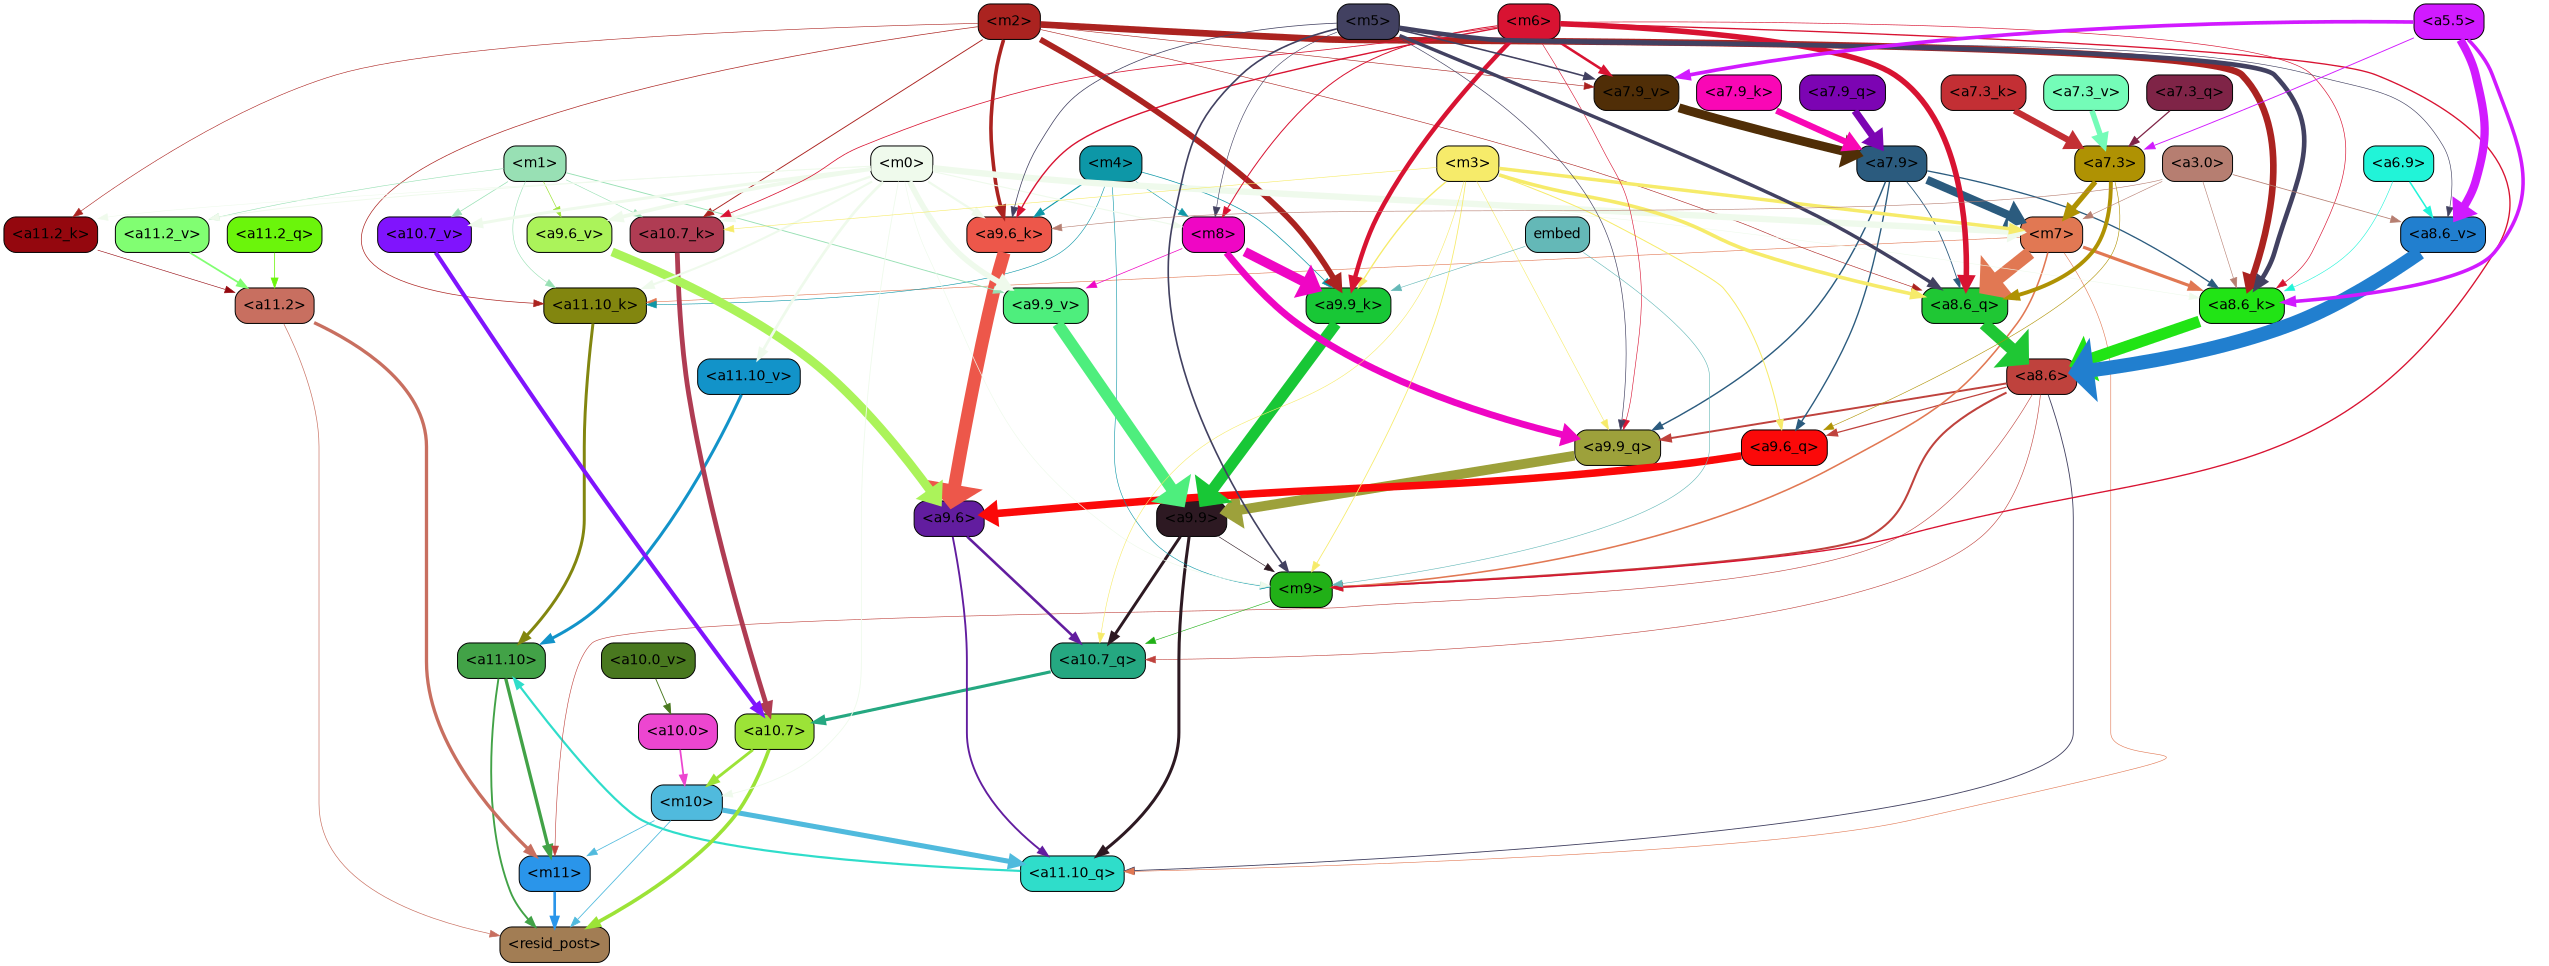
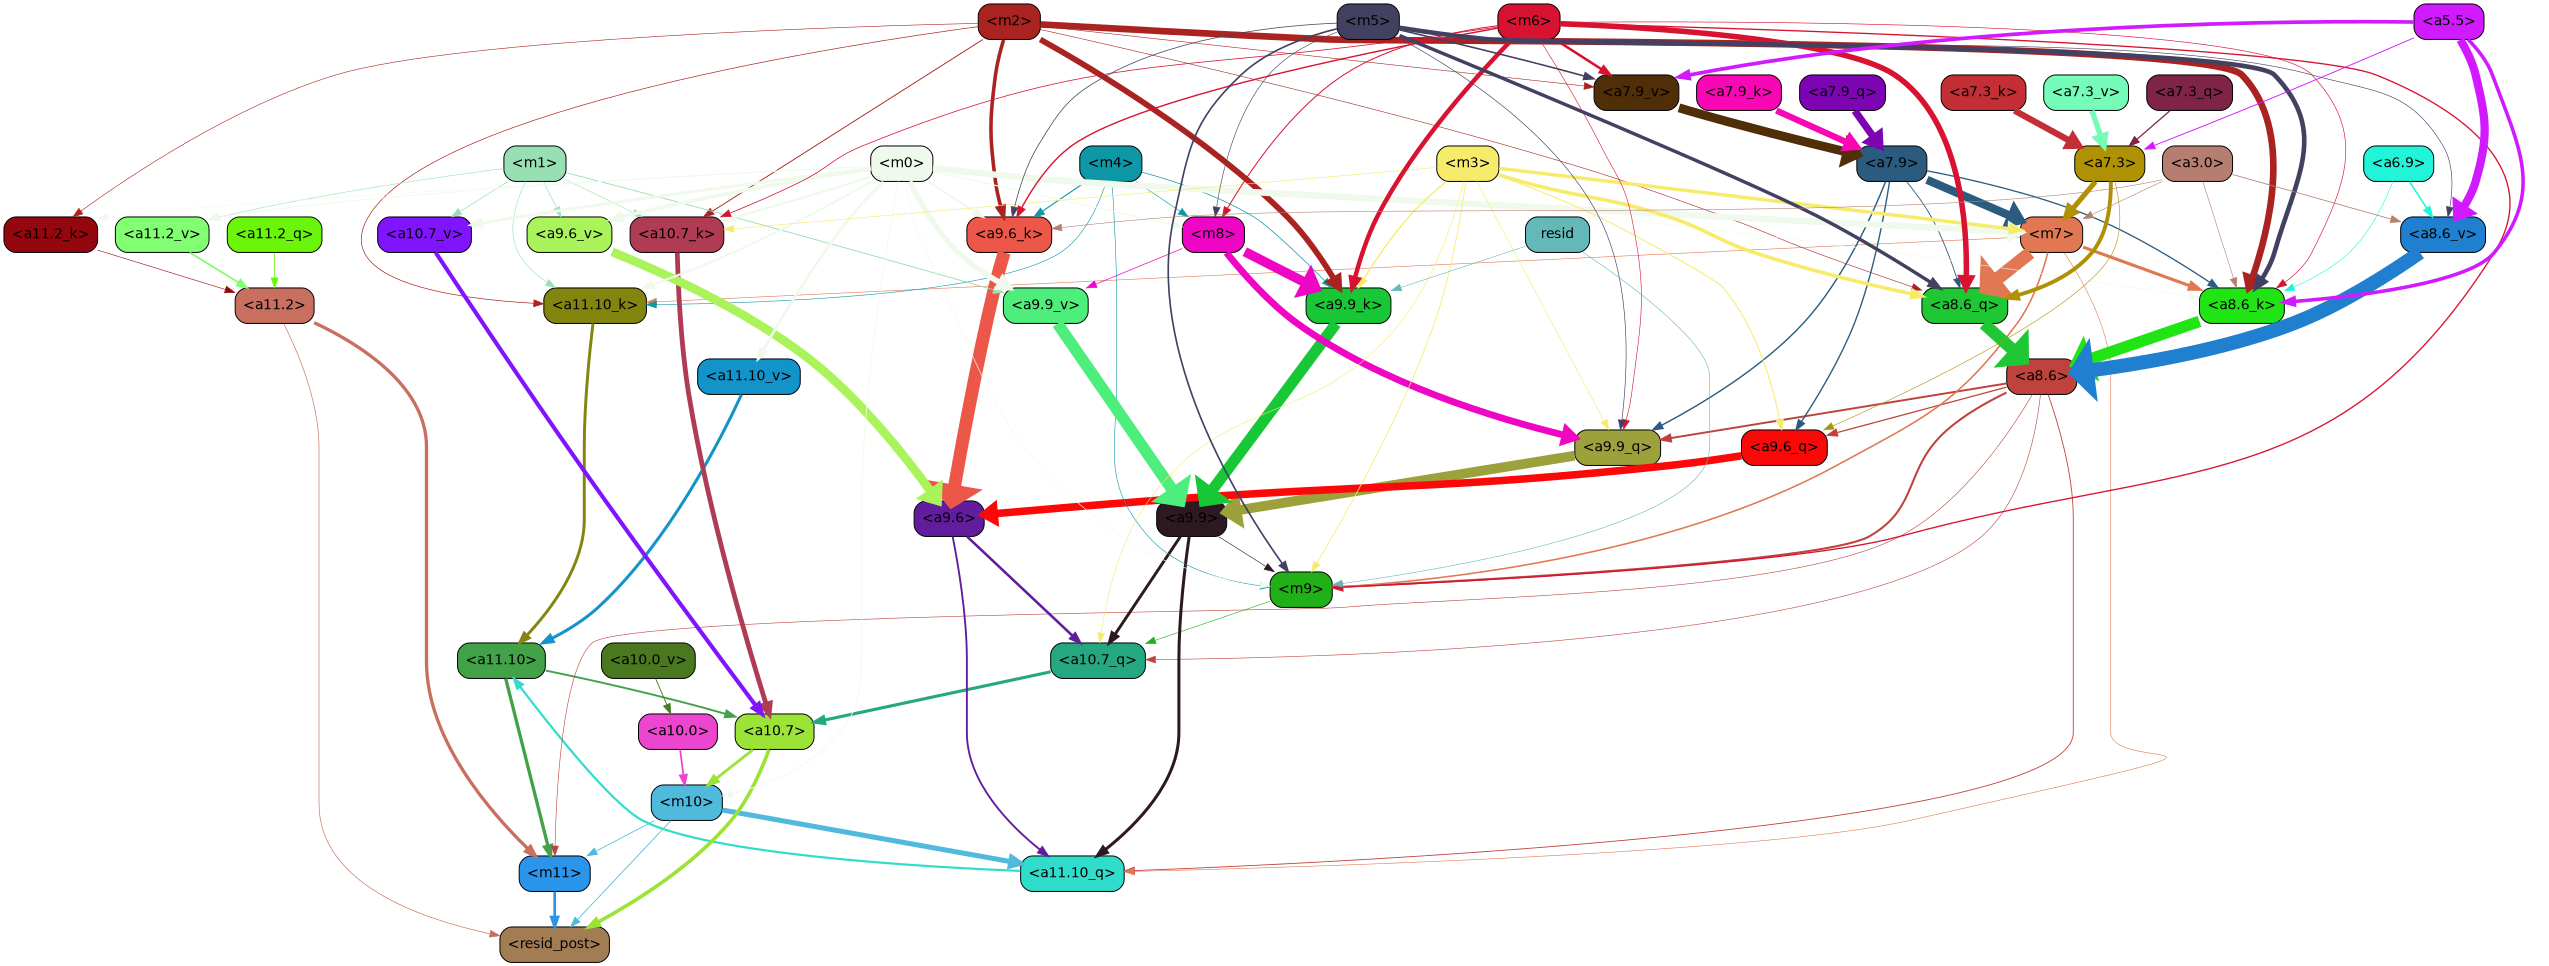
(550, 195) -> (550, 195)
(1558, 235) -> (1558, 235)
(492, 796) -> (636, 691)
(1784, 822) -> (1784, 822)
